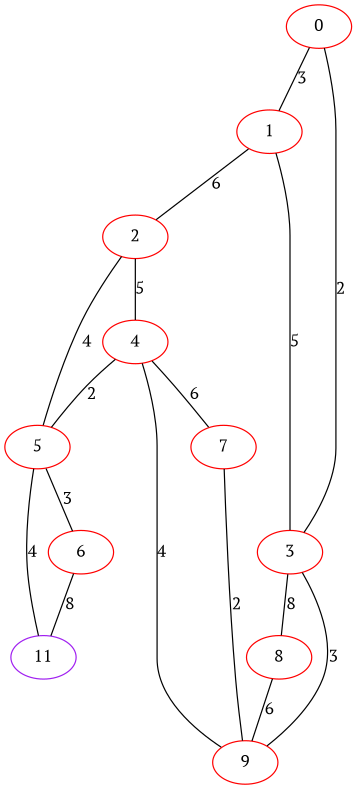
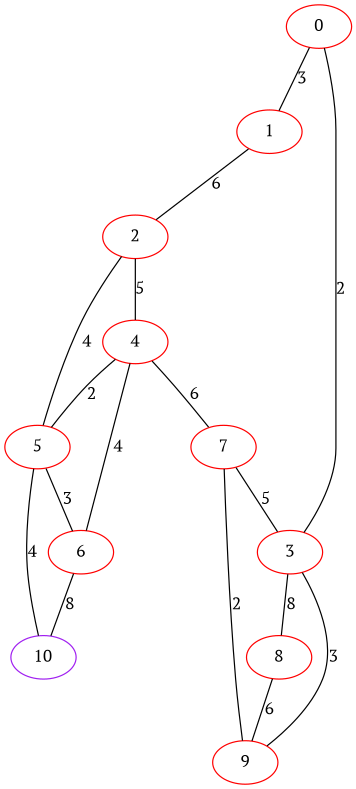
(290, 341) -> (257, 500)
(157, 567) -> (108, 447)
(44, 657) -> (44, 657)
